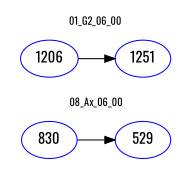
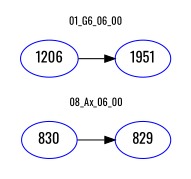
(96, 22) -> (96, 22)
(143, 59) -> (143, 59)
(143, 140) -> (143, 140)
